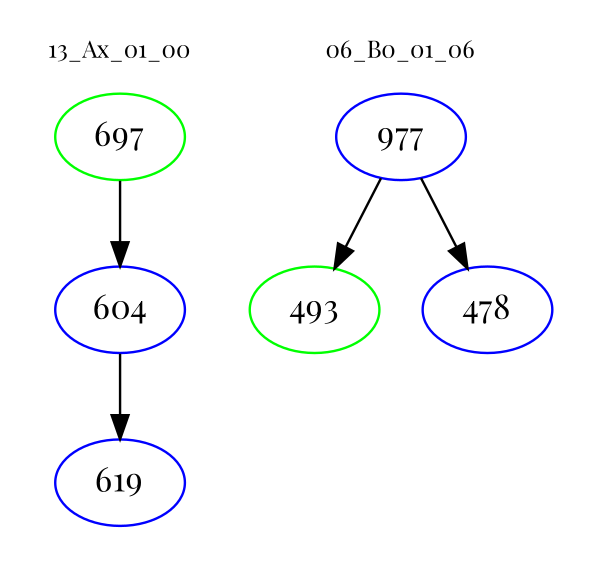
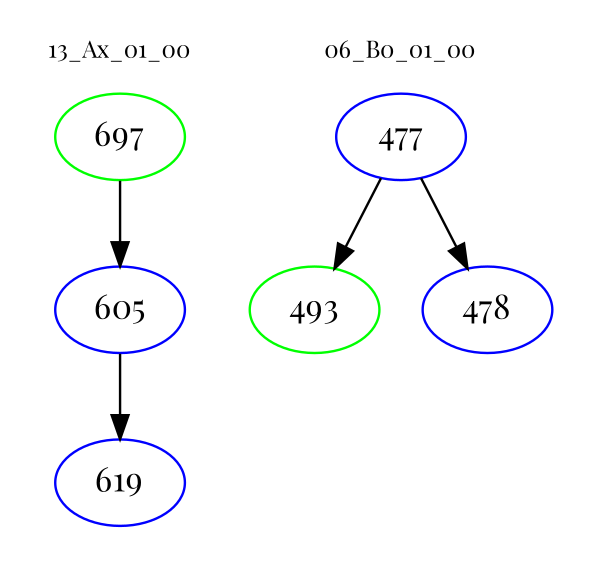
(401, 52) -> (401, 52)
(401, 137) -> (401, 137)
(120, 310) -> (120, 310)
